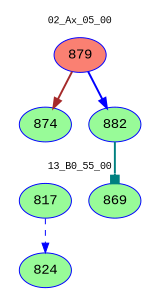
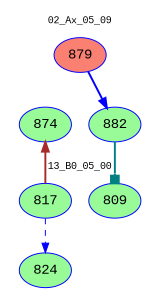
(80, 21) -> (80, 21)
(65, 85) -> (45, 168)
(80, 167) -> (80, 167)
(115, 201) -> (115, 201)
